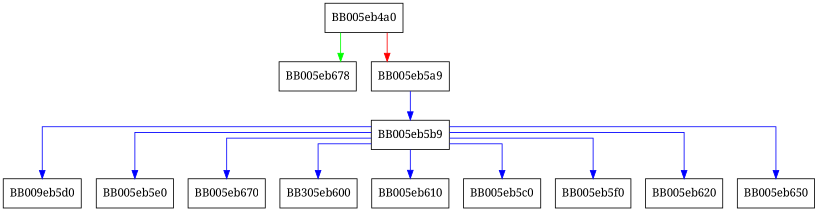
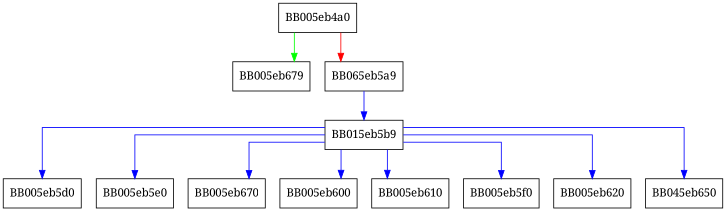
(318, 76) -> (271, 76)
(410, 76) -> (364, 76)
(410, 135) -> (364, 135)
(42, 193) -> (42, 193)
(318, 193) -> (318, 193)
(502, 193) -> none
(776, 193) -> (684, 193)
